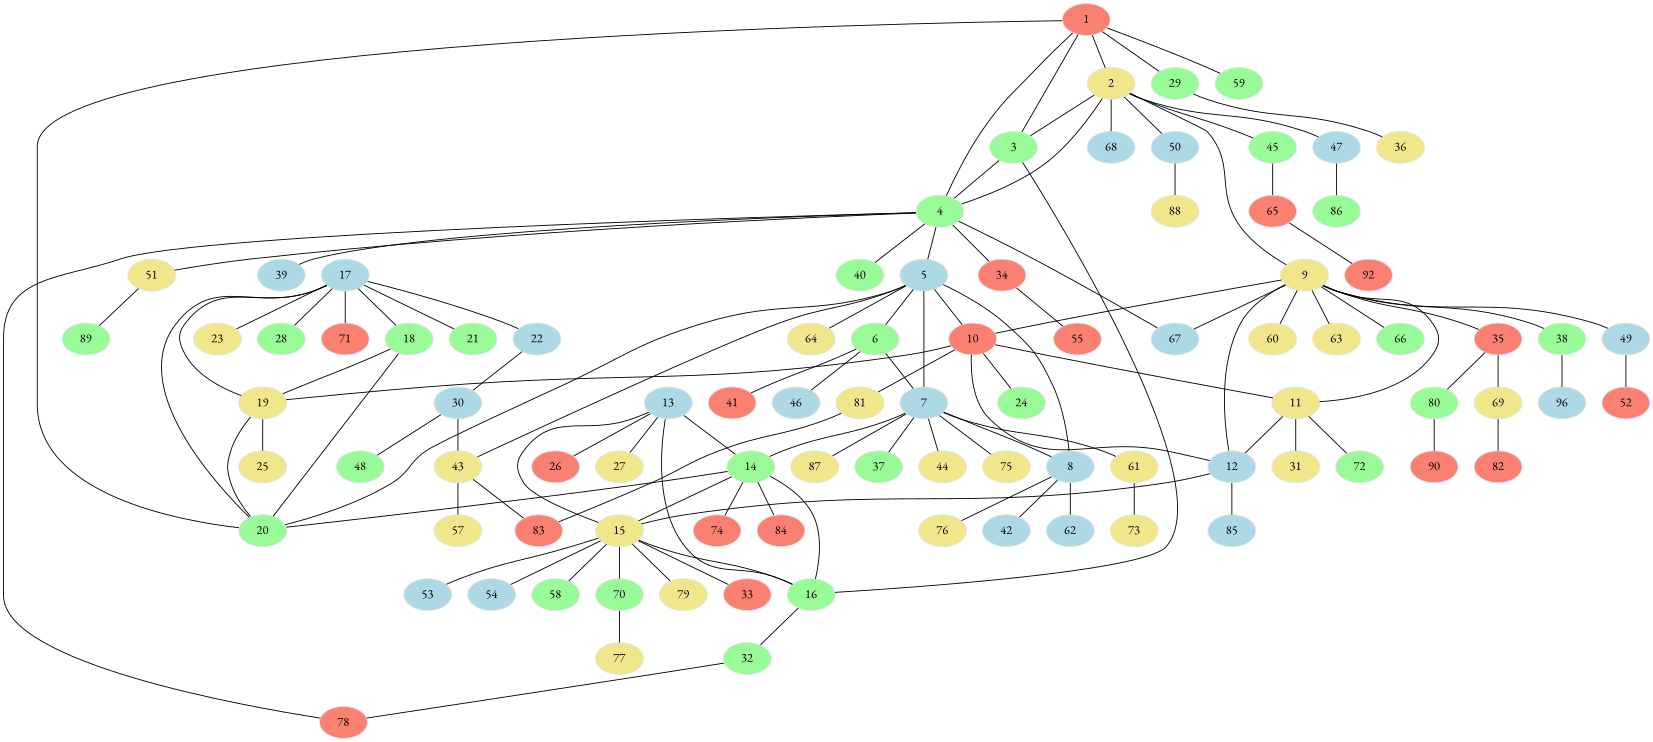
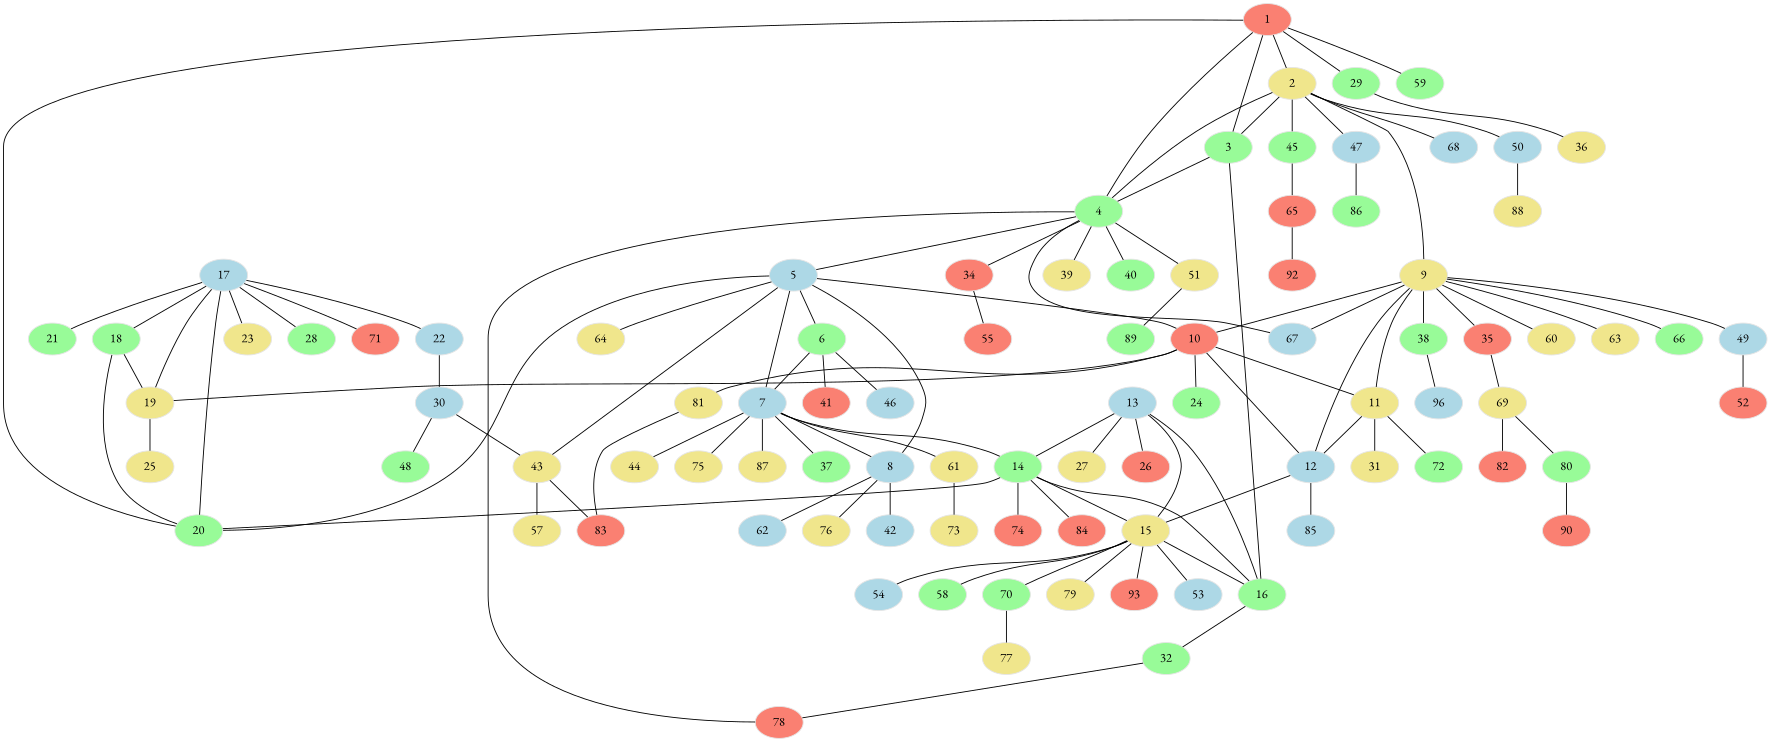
(281, 275) -> (1067, 275)
(1466, 371) -> (1534, 435)
(228, 467) -> none
(747, 595) -> (1134, 595)
